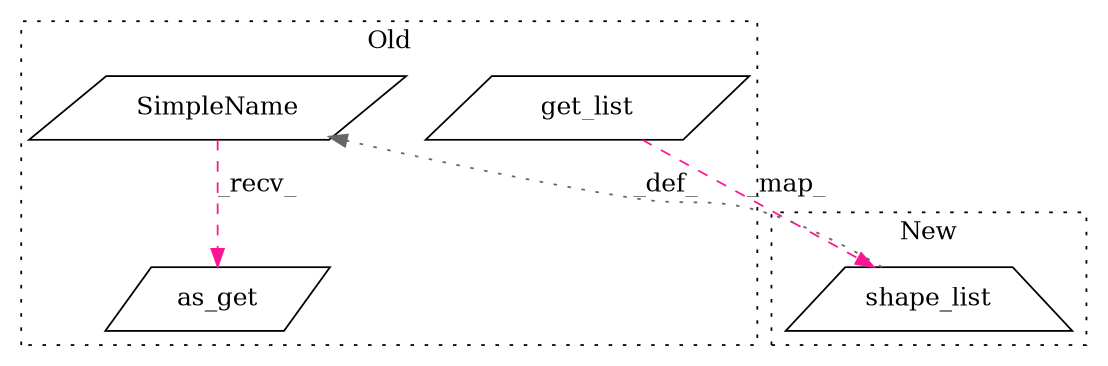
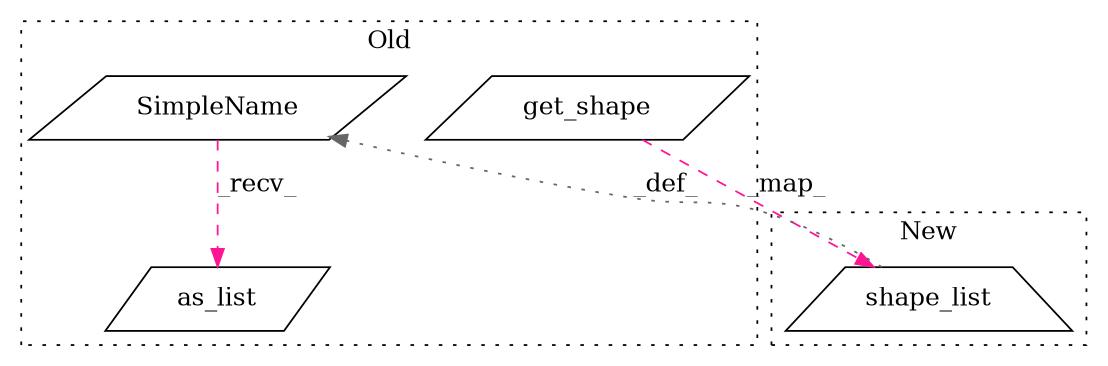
(587, 108) -> (587, 108)
(218, 299) -> (218, 299)
